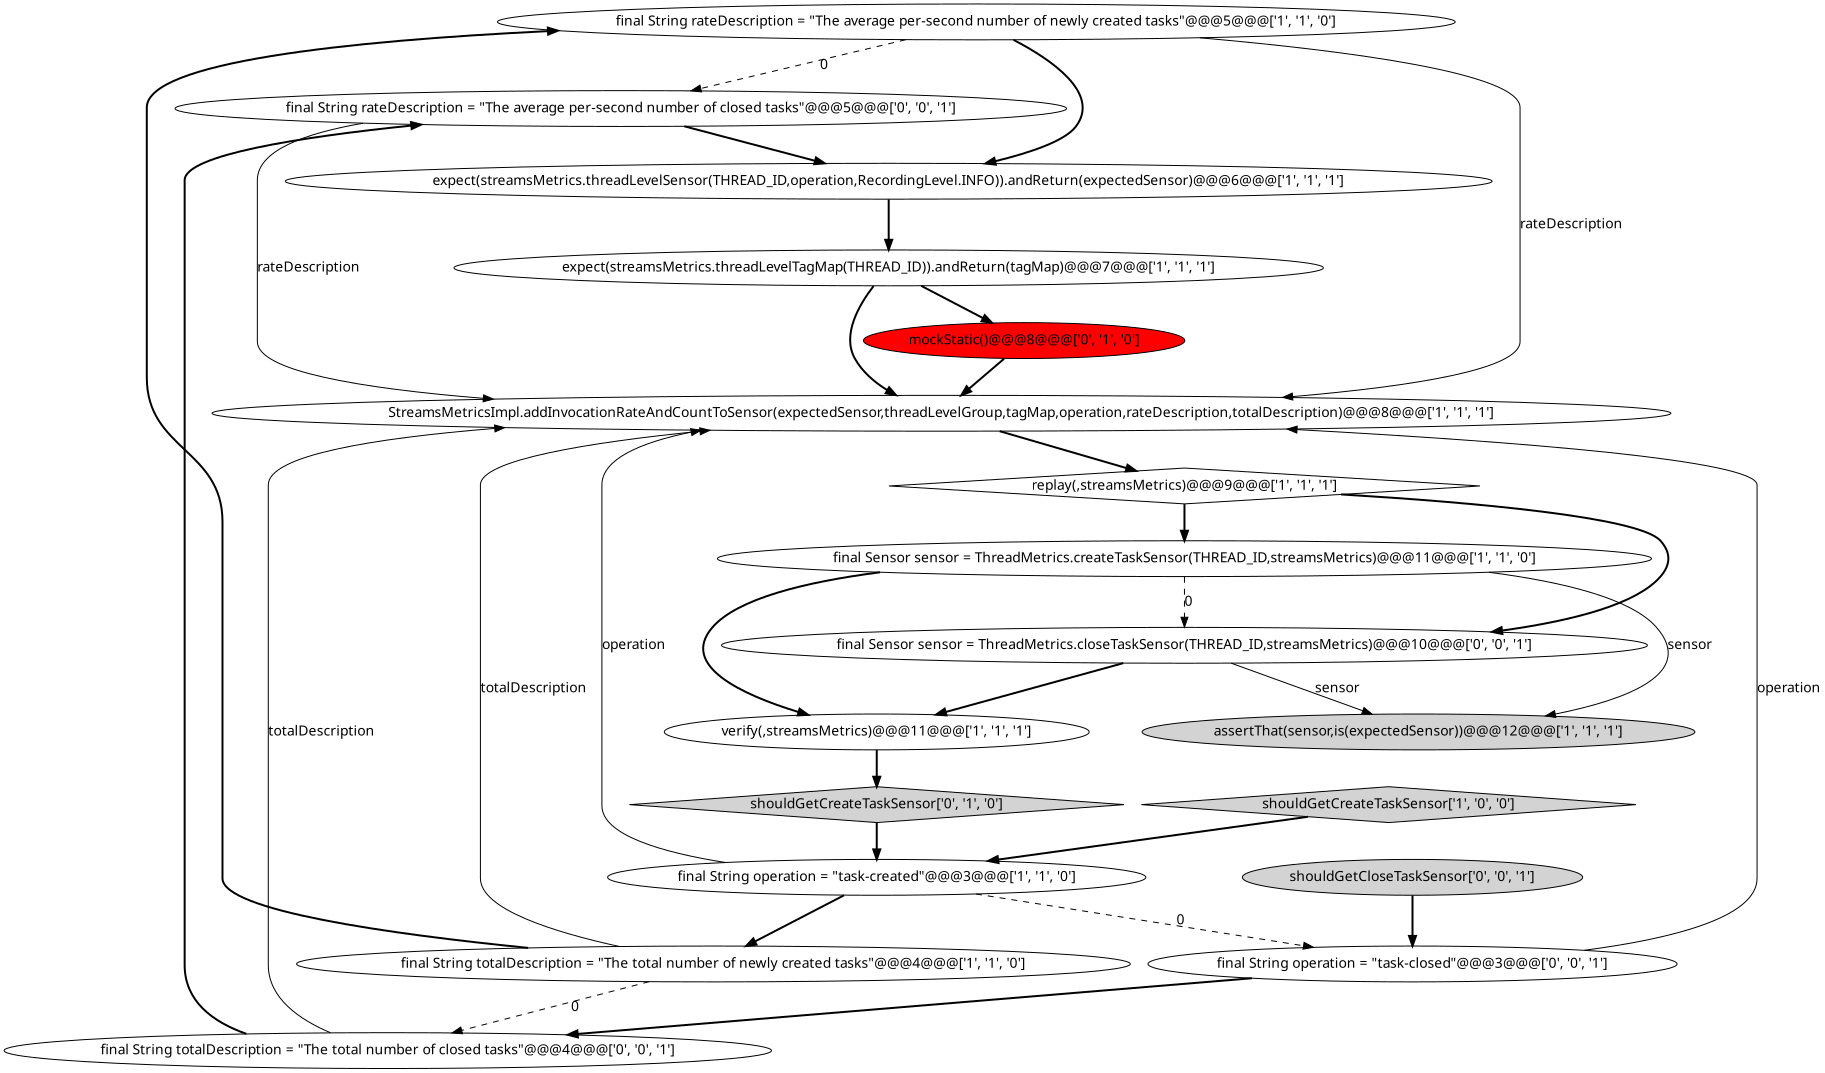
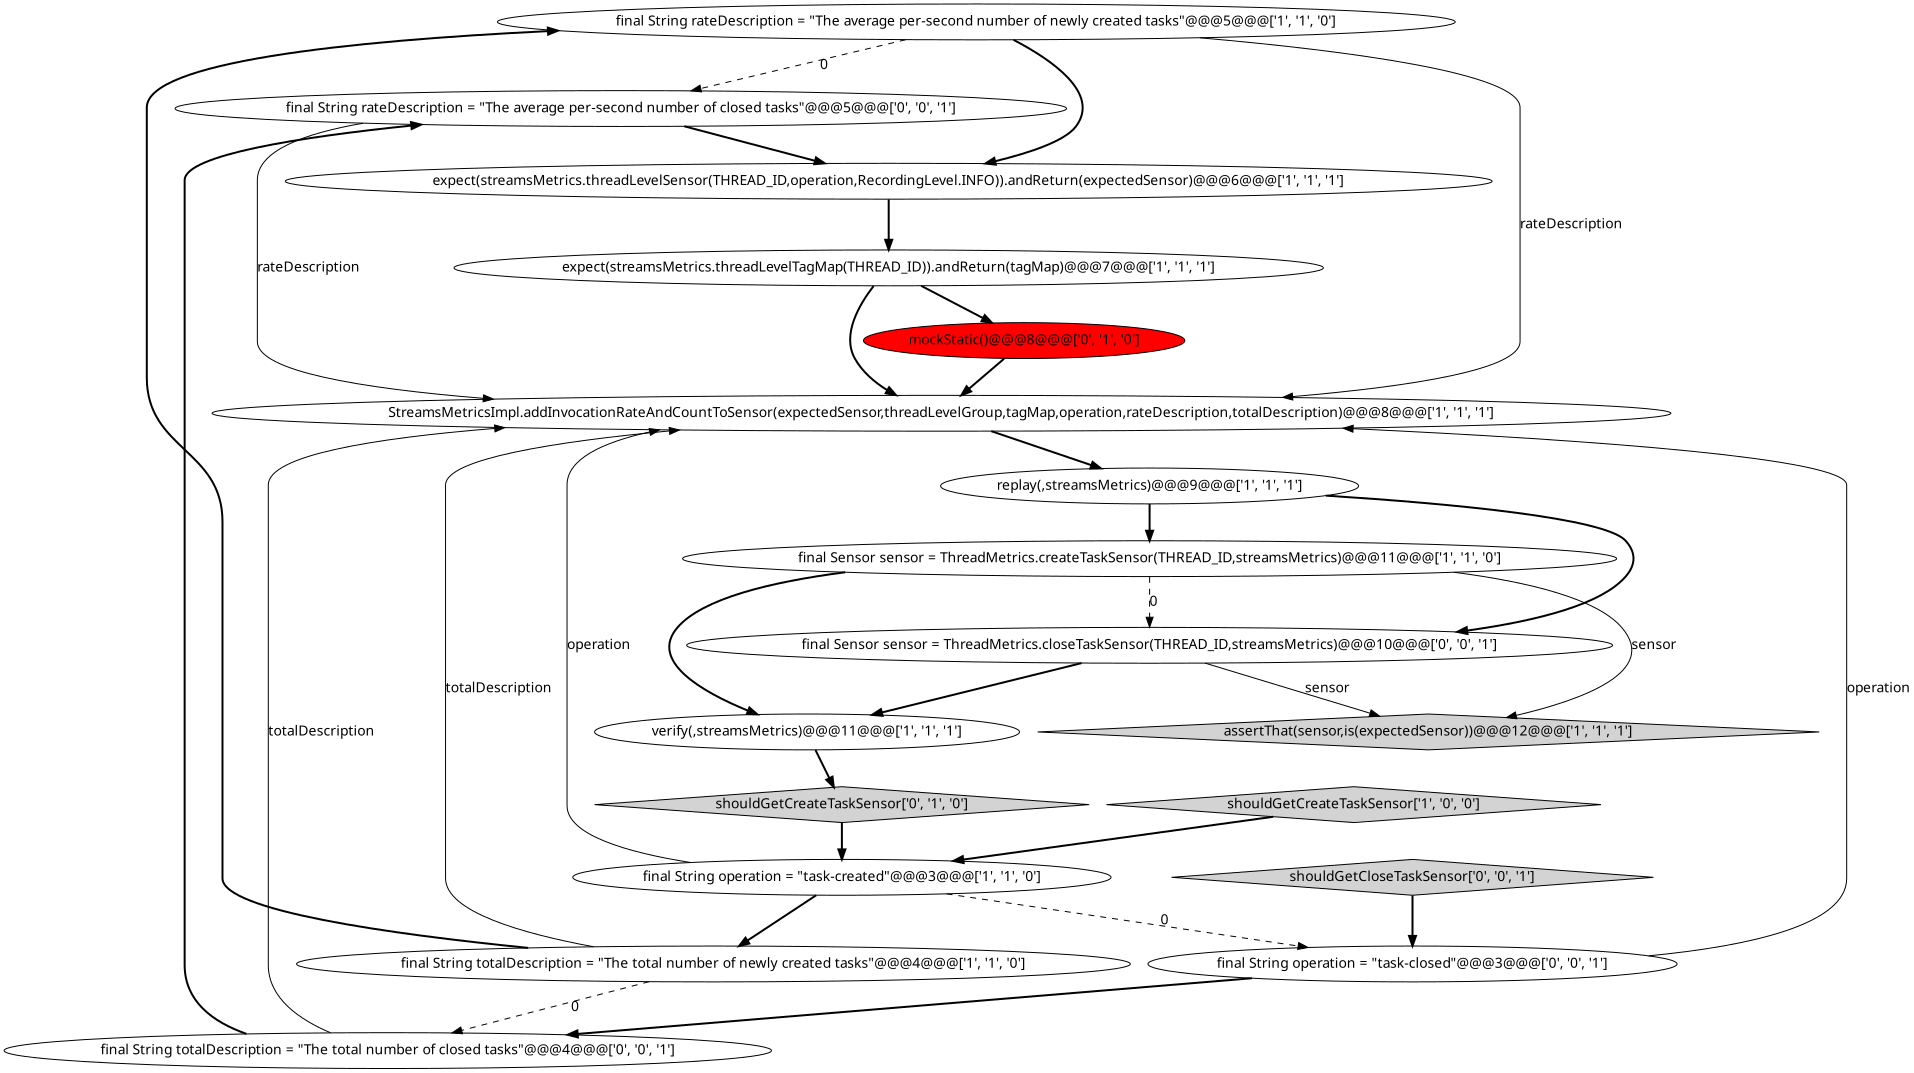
(1184, 486) -> (1150, 486)
(1418, 732) -> (1428, 732)
(1412, 877) -> (1412, 877)
